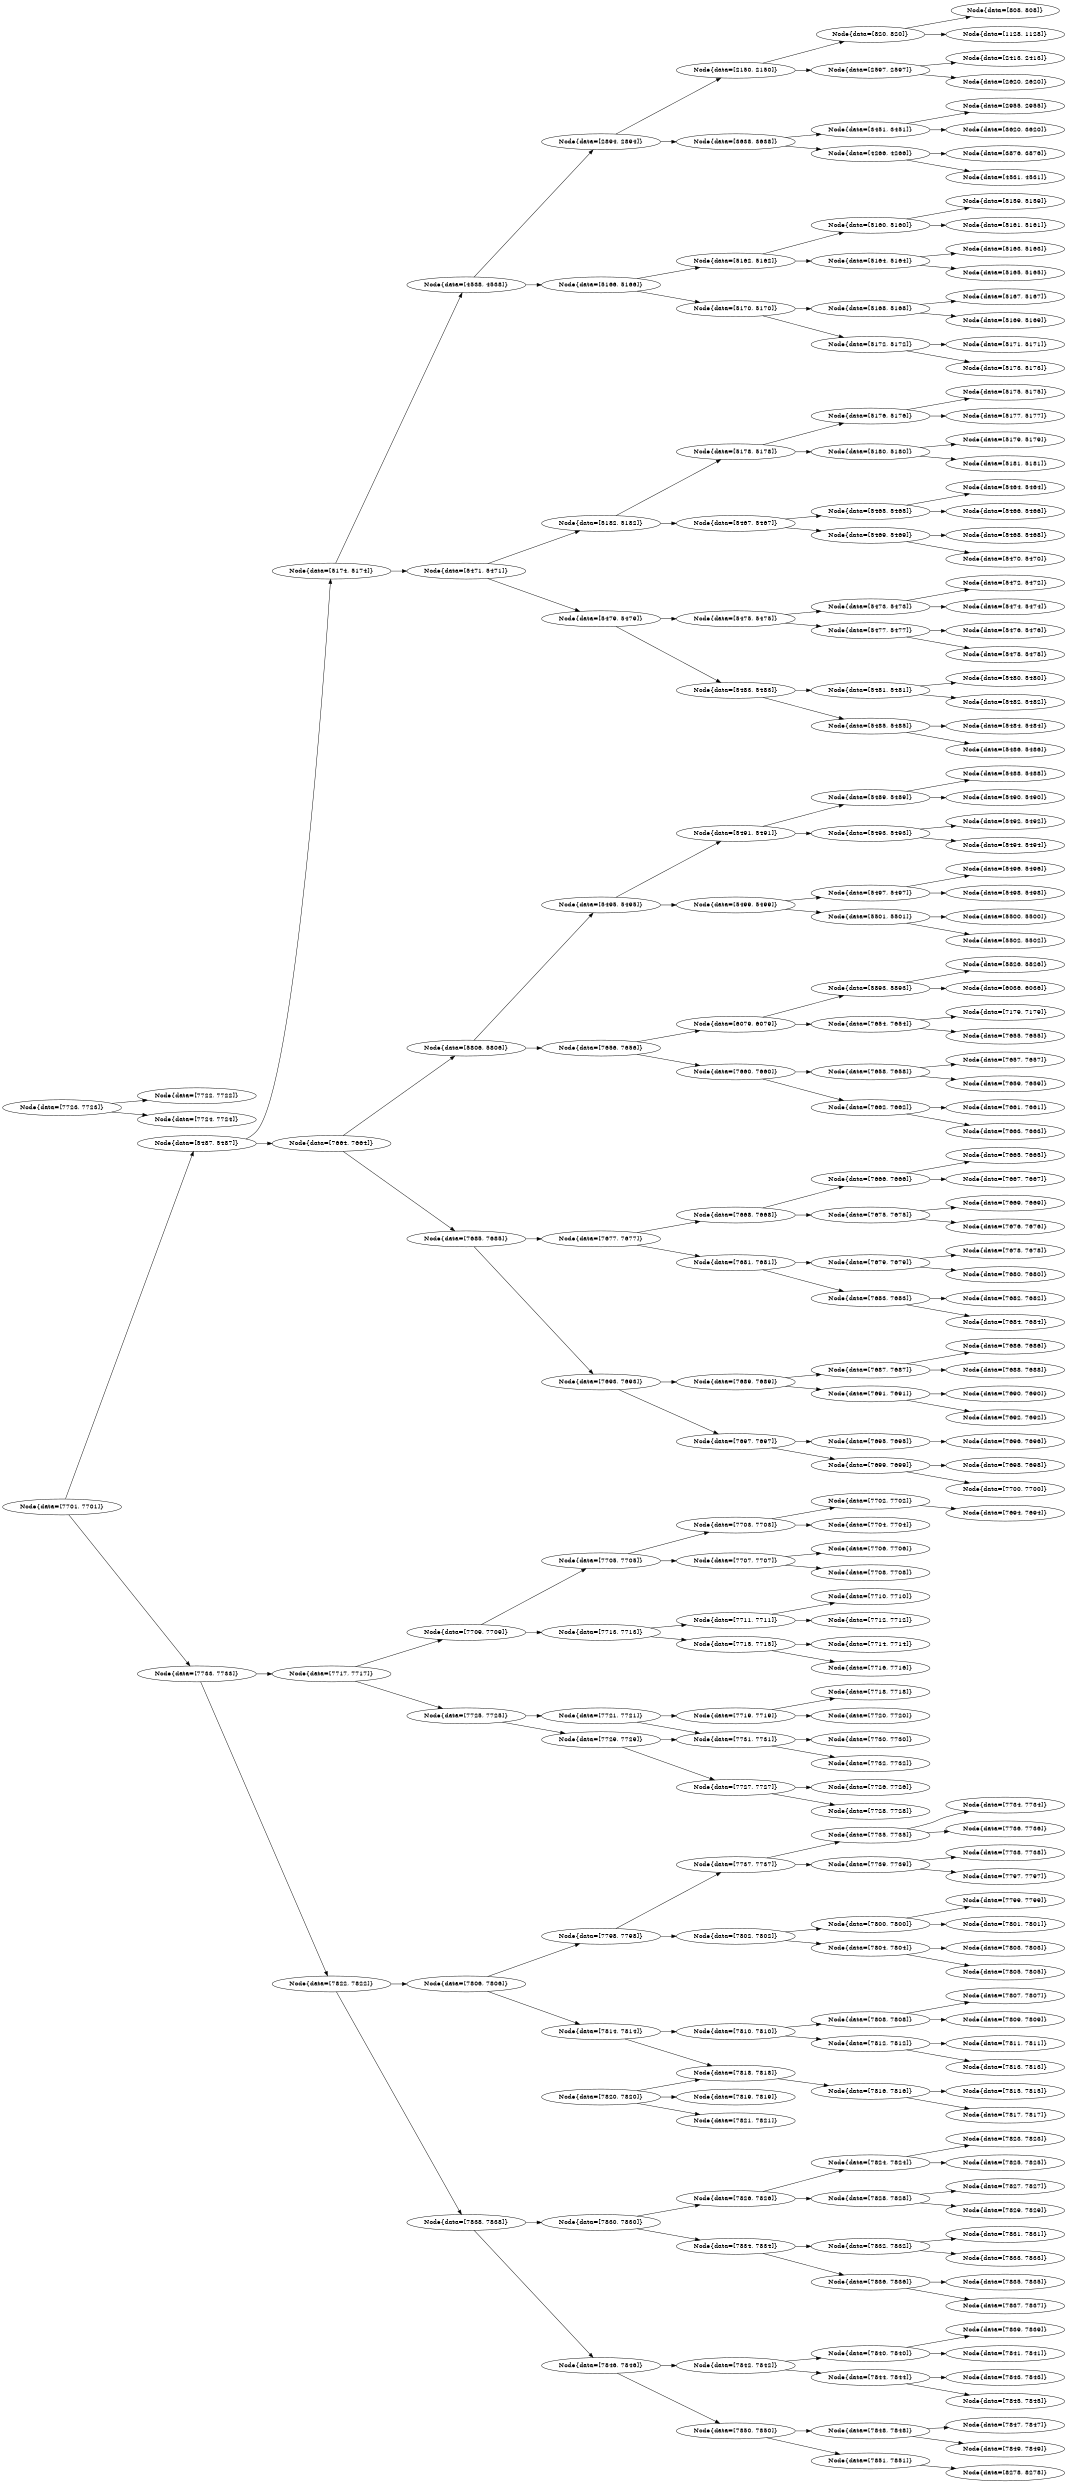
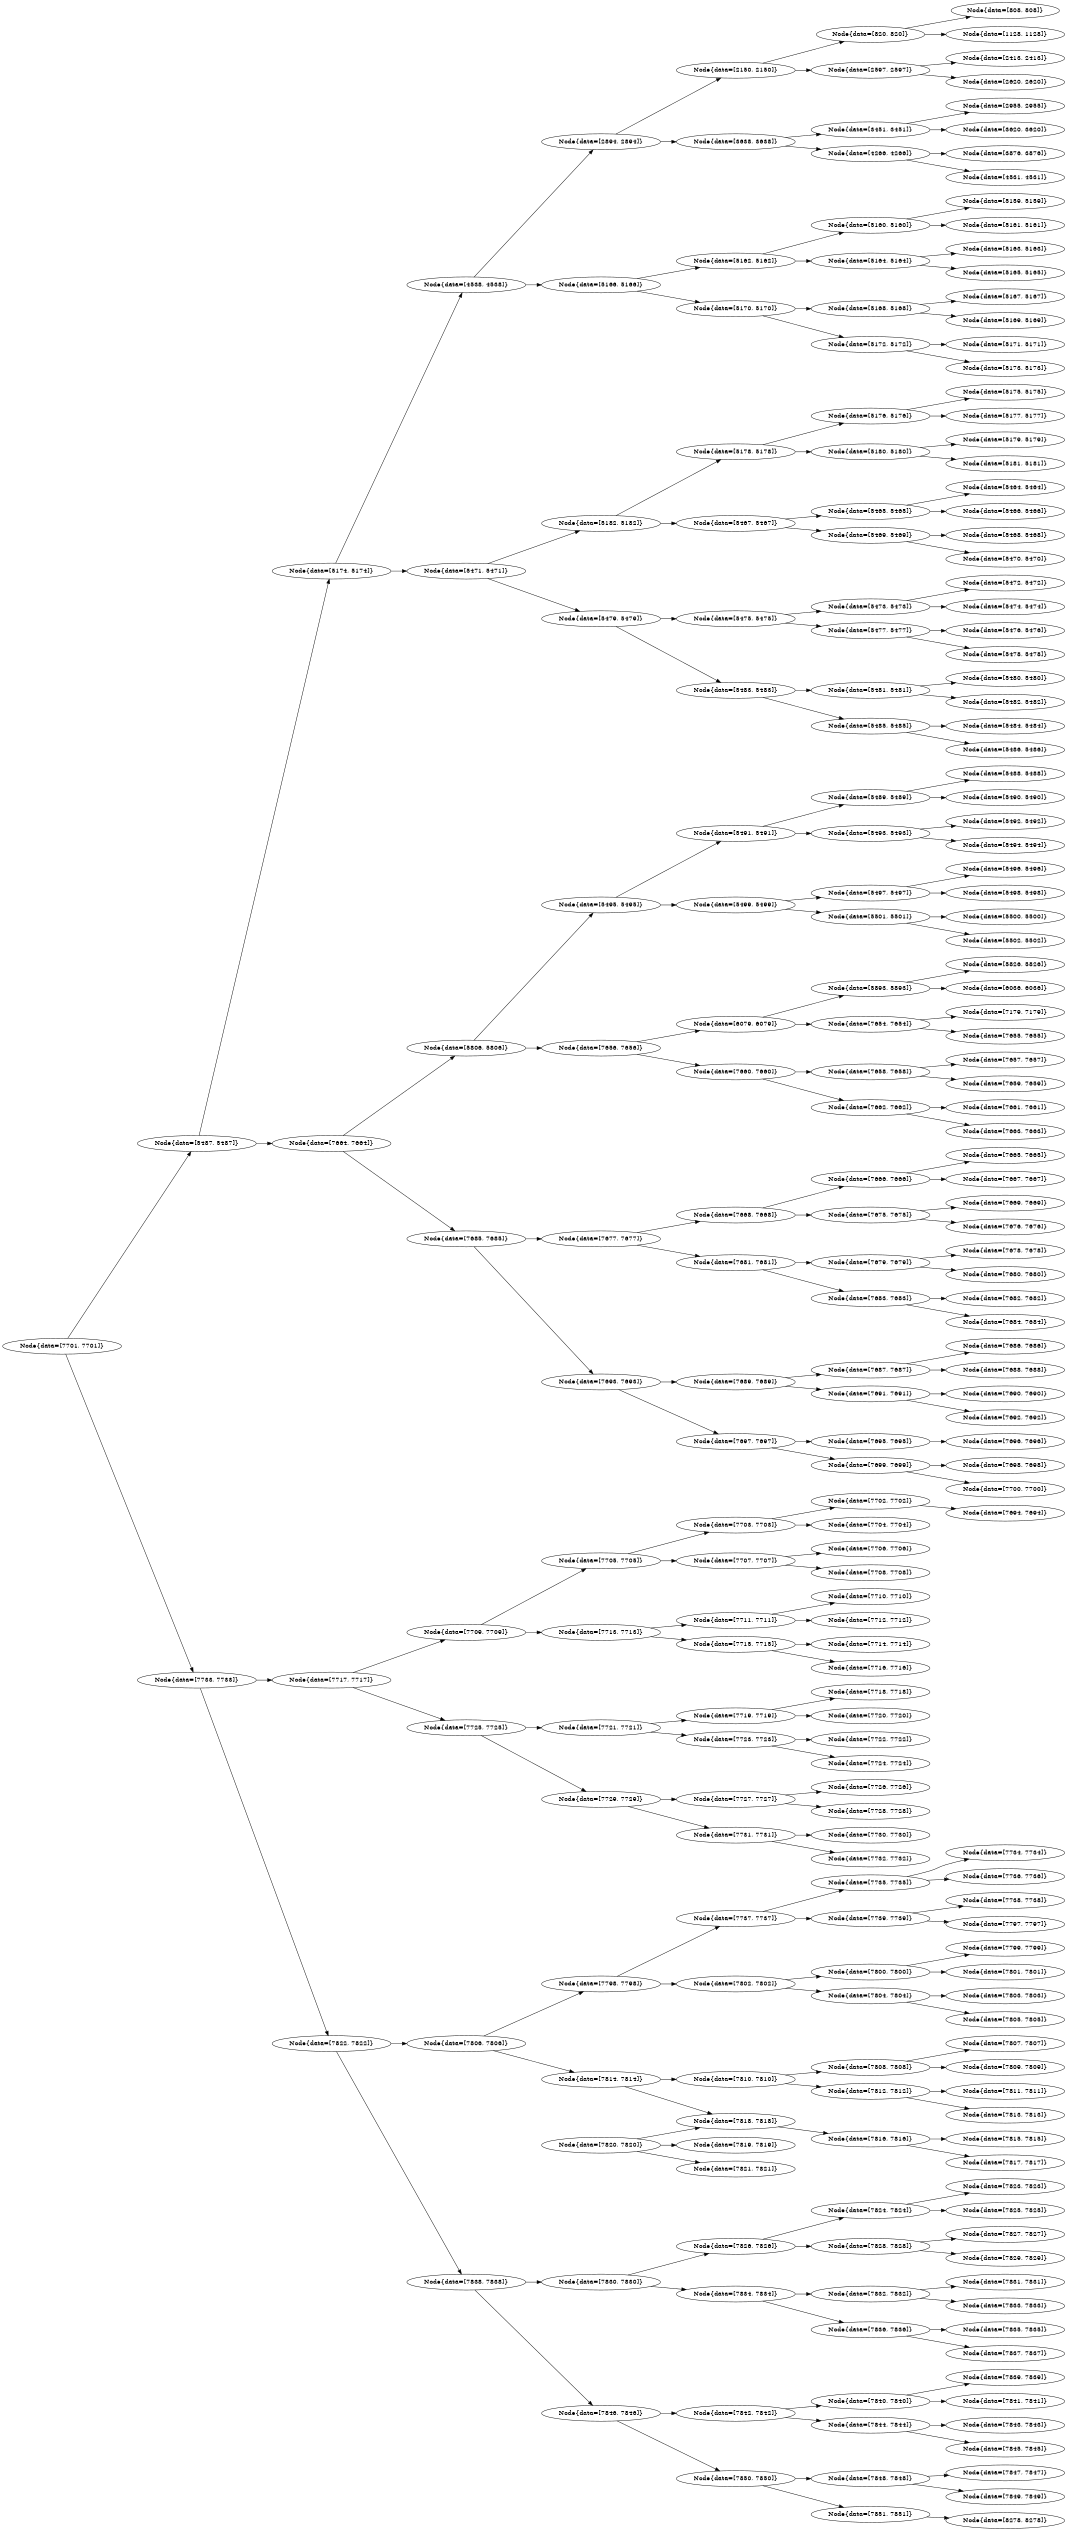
(666, 1727) -> (666, 1734)
